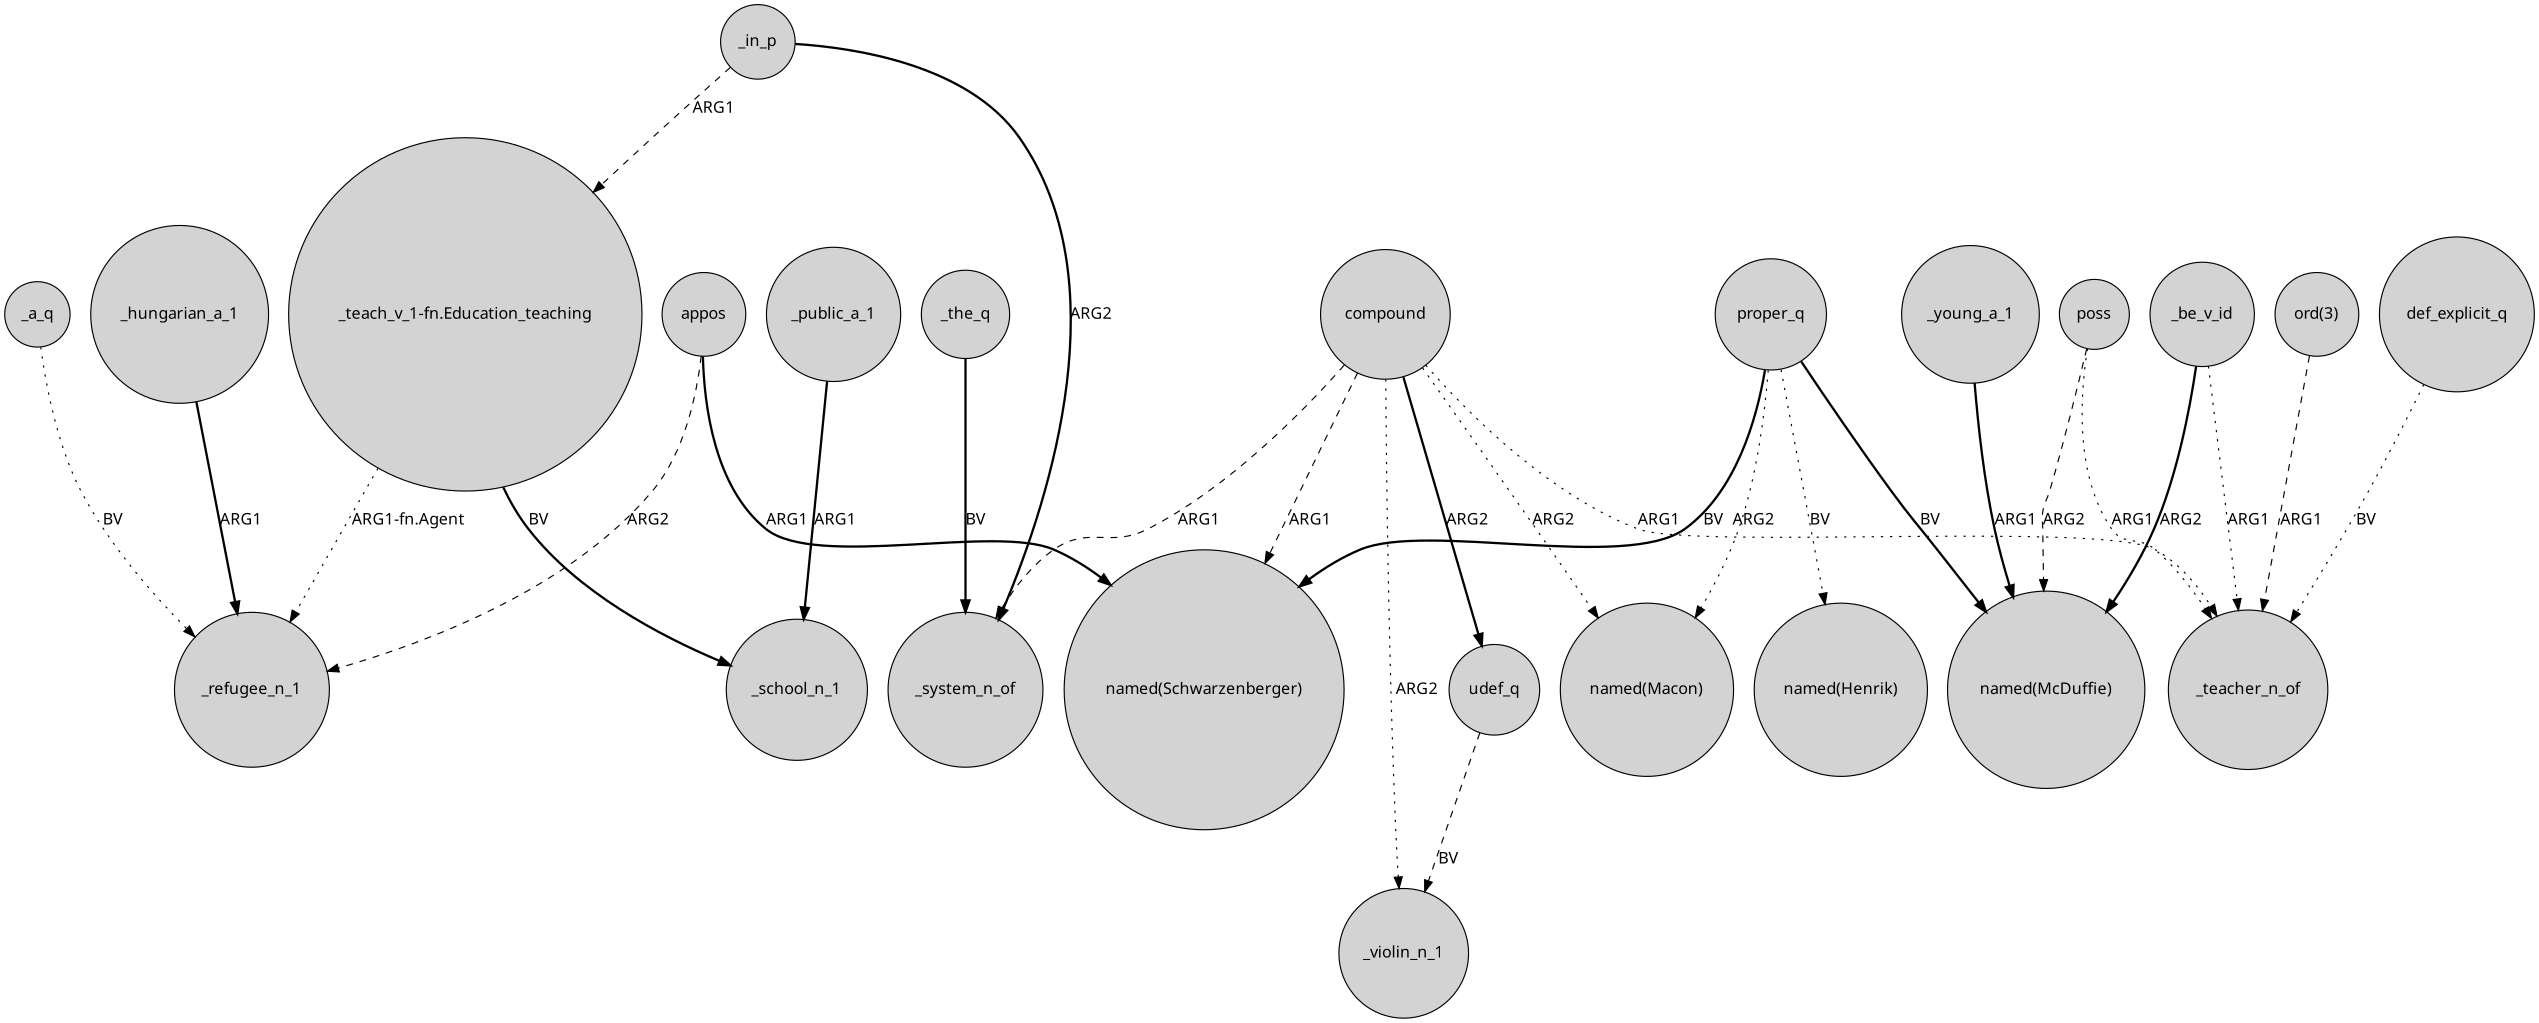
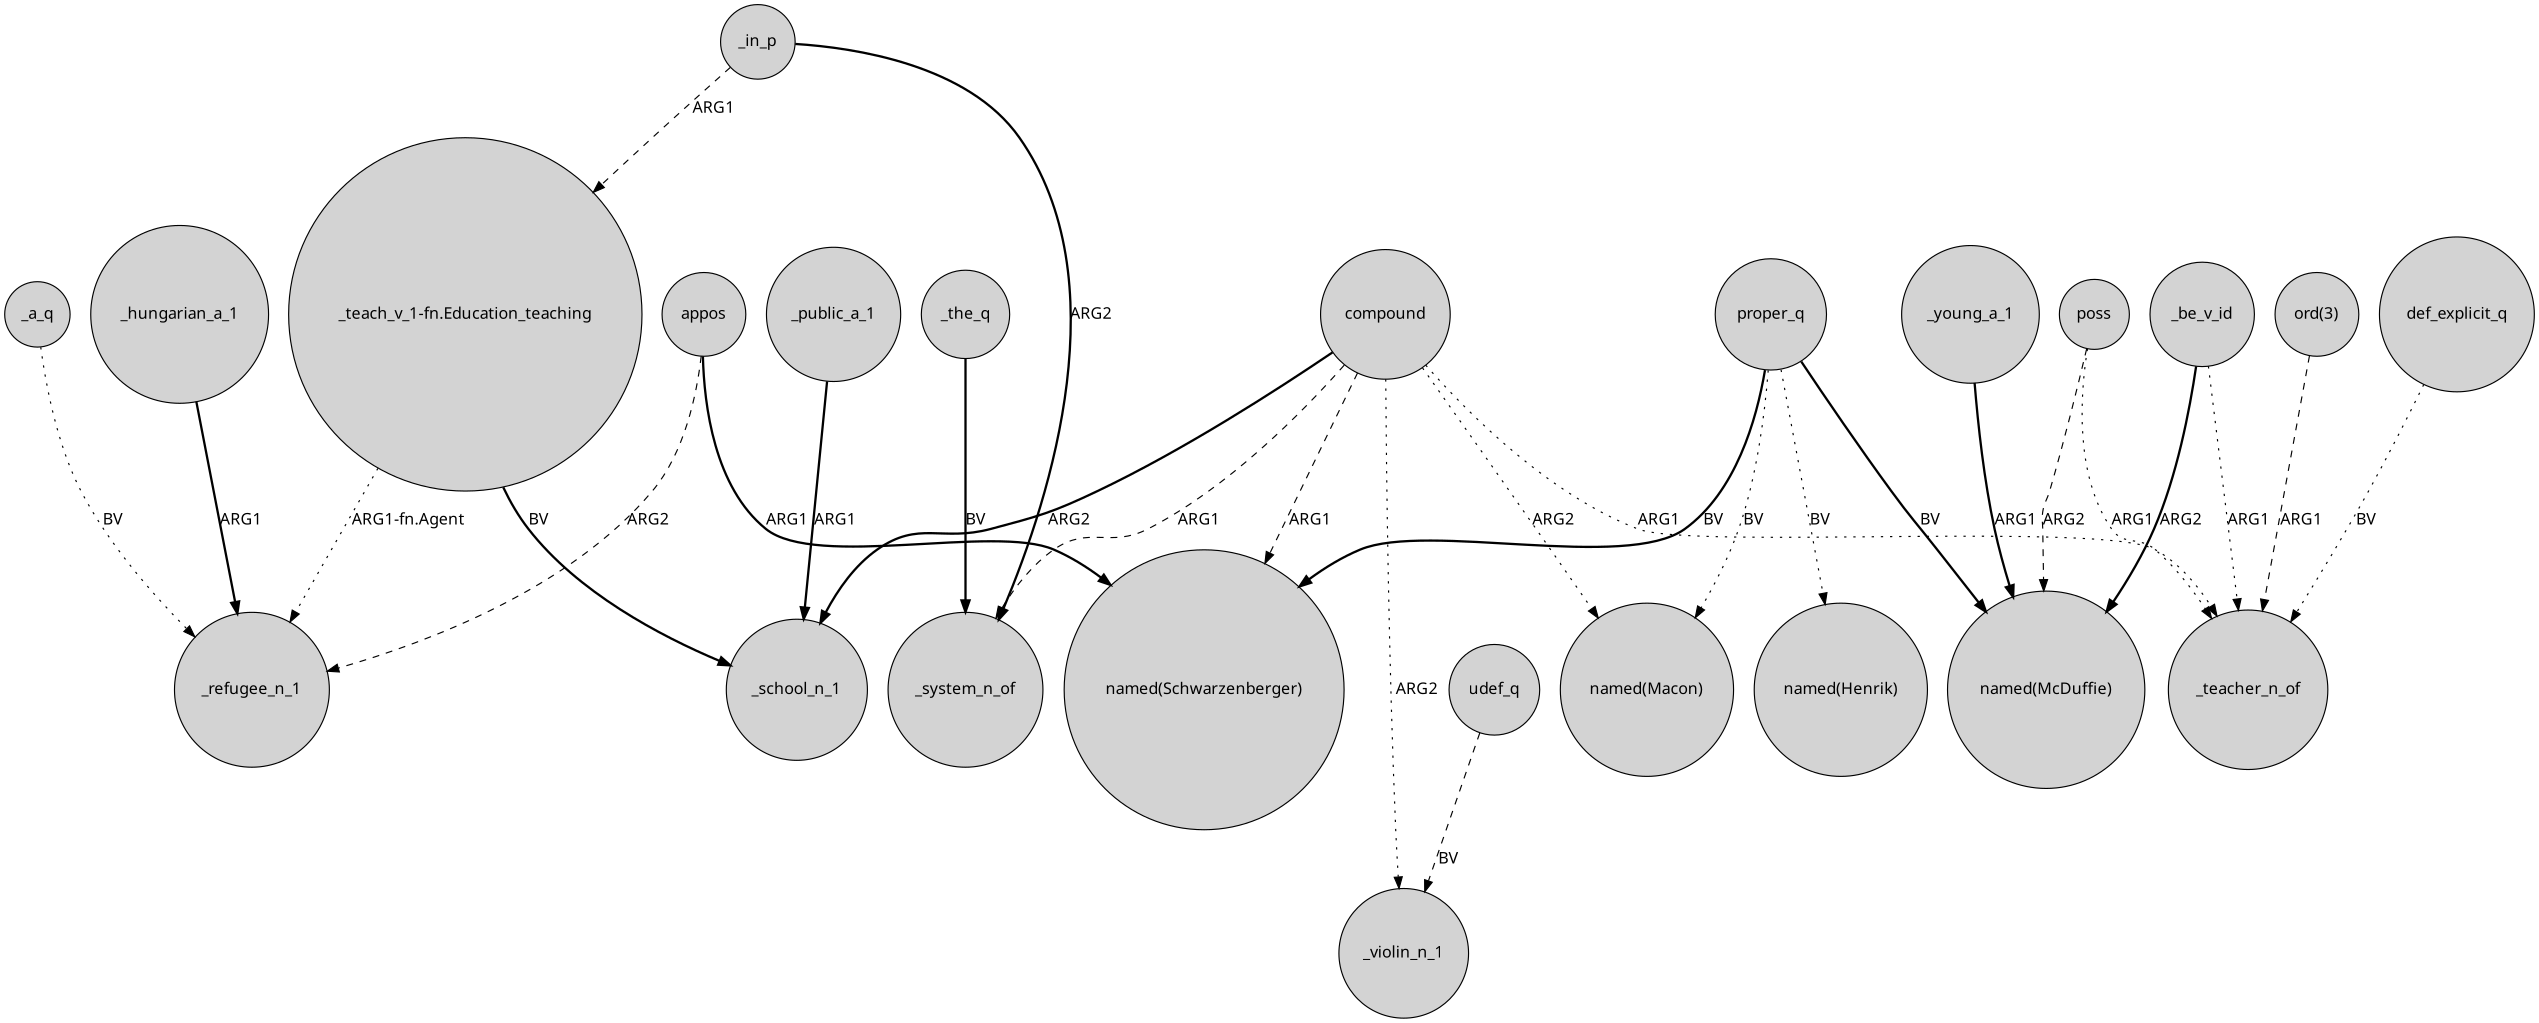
(1441, 506) -> (1079, 499)
(1754, 520) -> (1754, 520)
